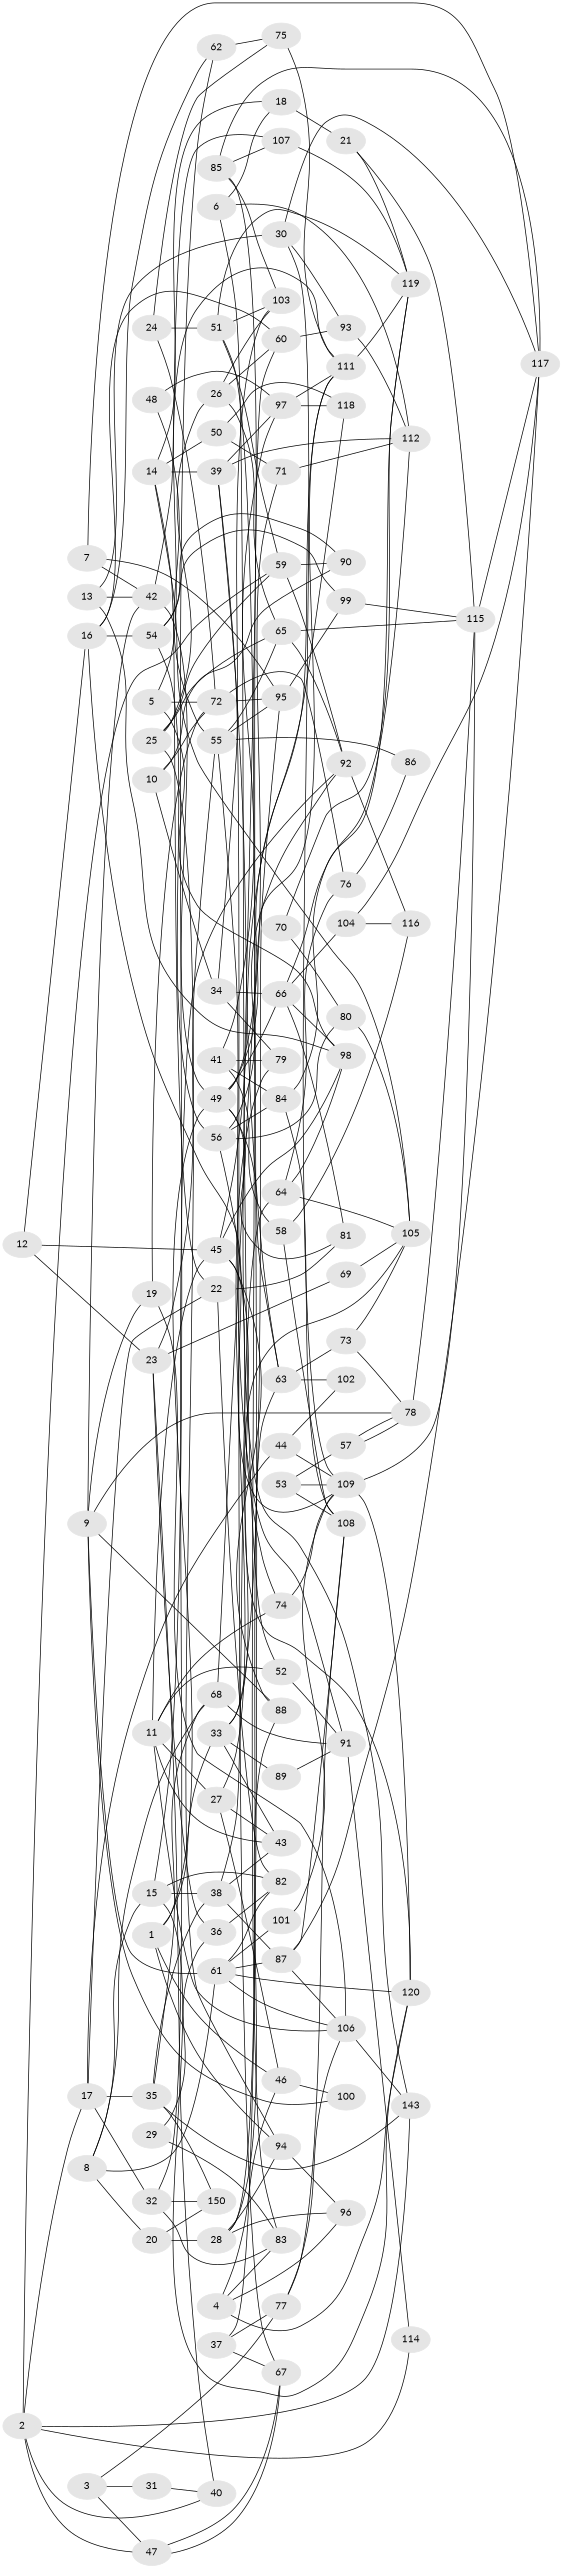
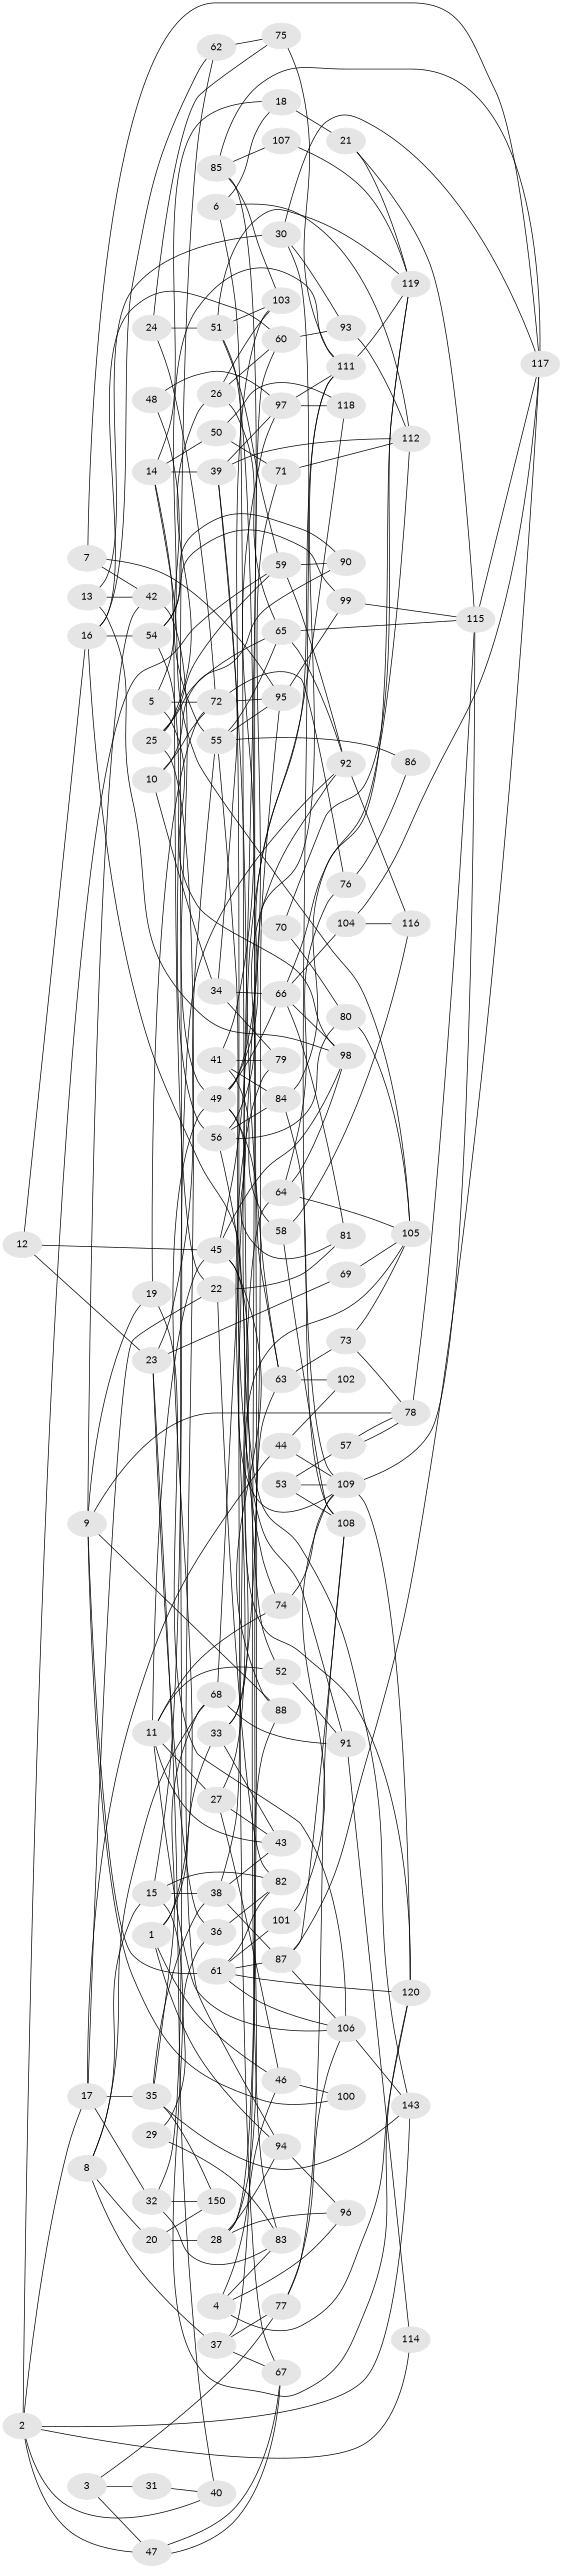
(178, 268) -> none
(281, 1777) -> none
(193, 2106) -> (137, 2266)
